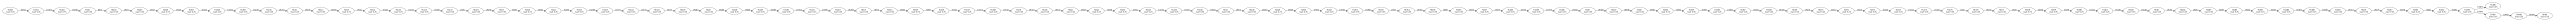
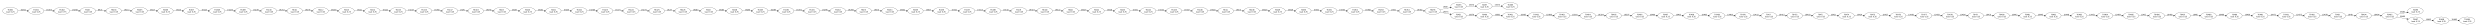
(1522, 11) -> (1445, 13)
